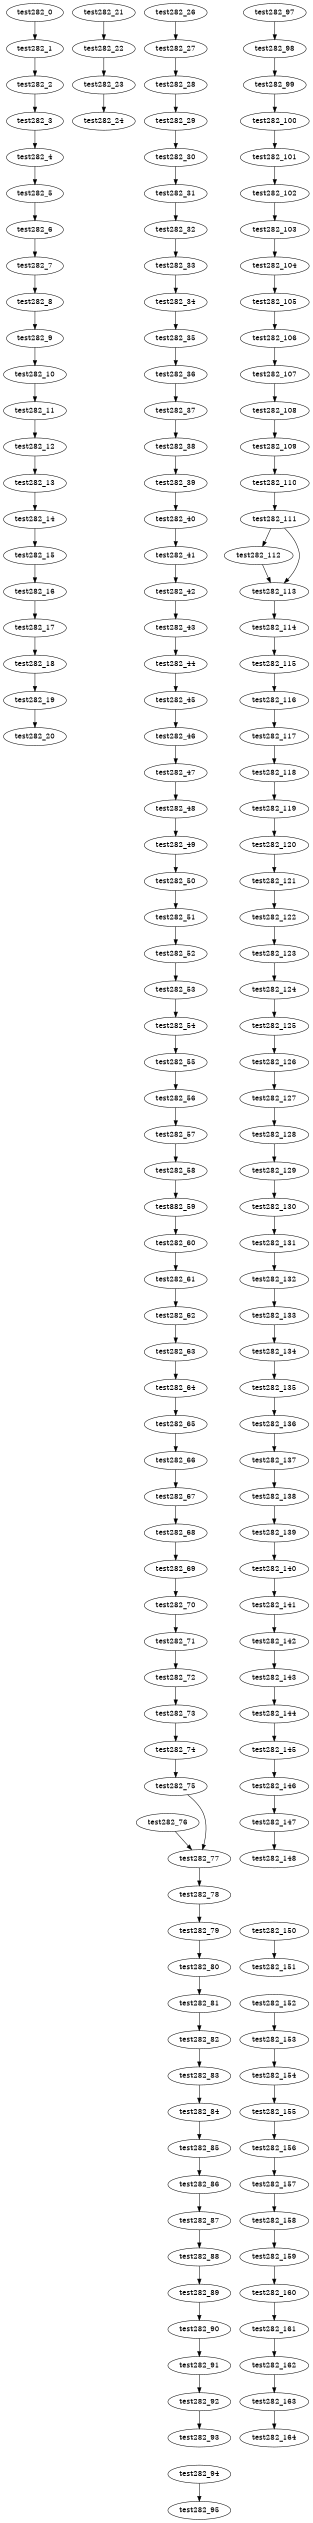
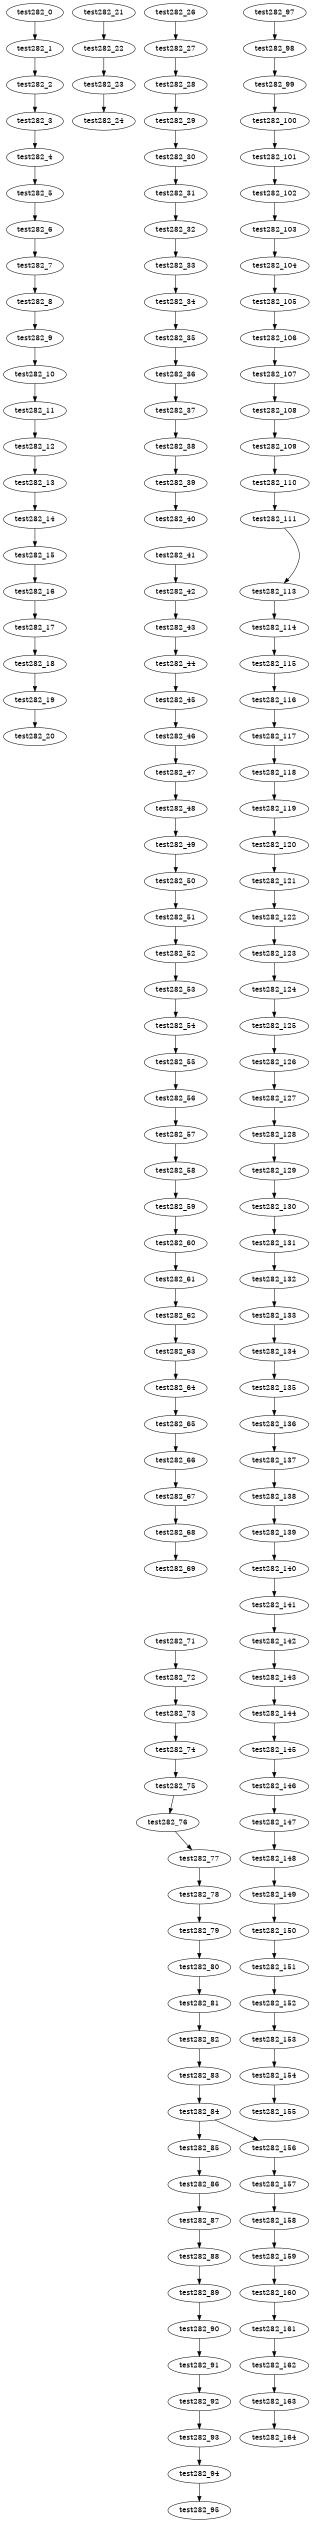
(176, 535) -> none
(259, 556) -> none
(176, 1207) -> (176, 1207)
(176, 1605) -> none
(205, 1817) -> (172, 1802)
none -> (274, 1895)
none -> (274, 1983)
(274, 2128) -> (234, 2129)
none -> (199, 2454)
